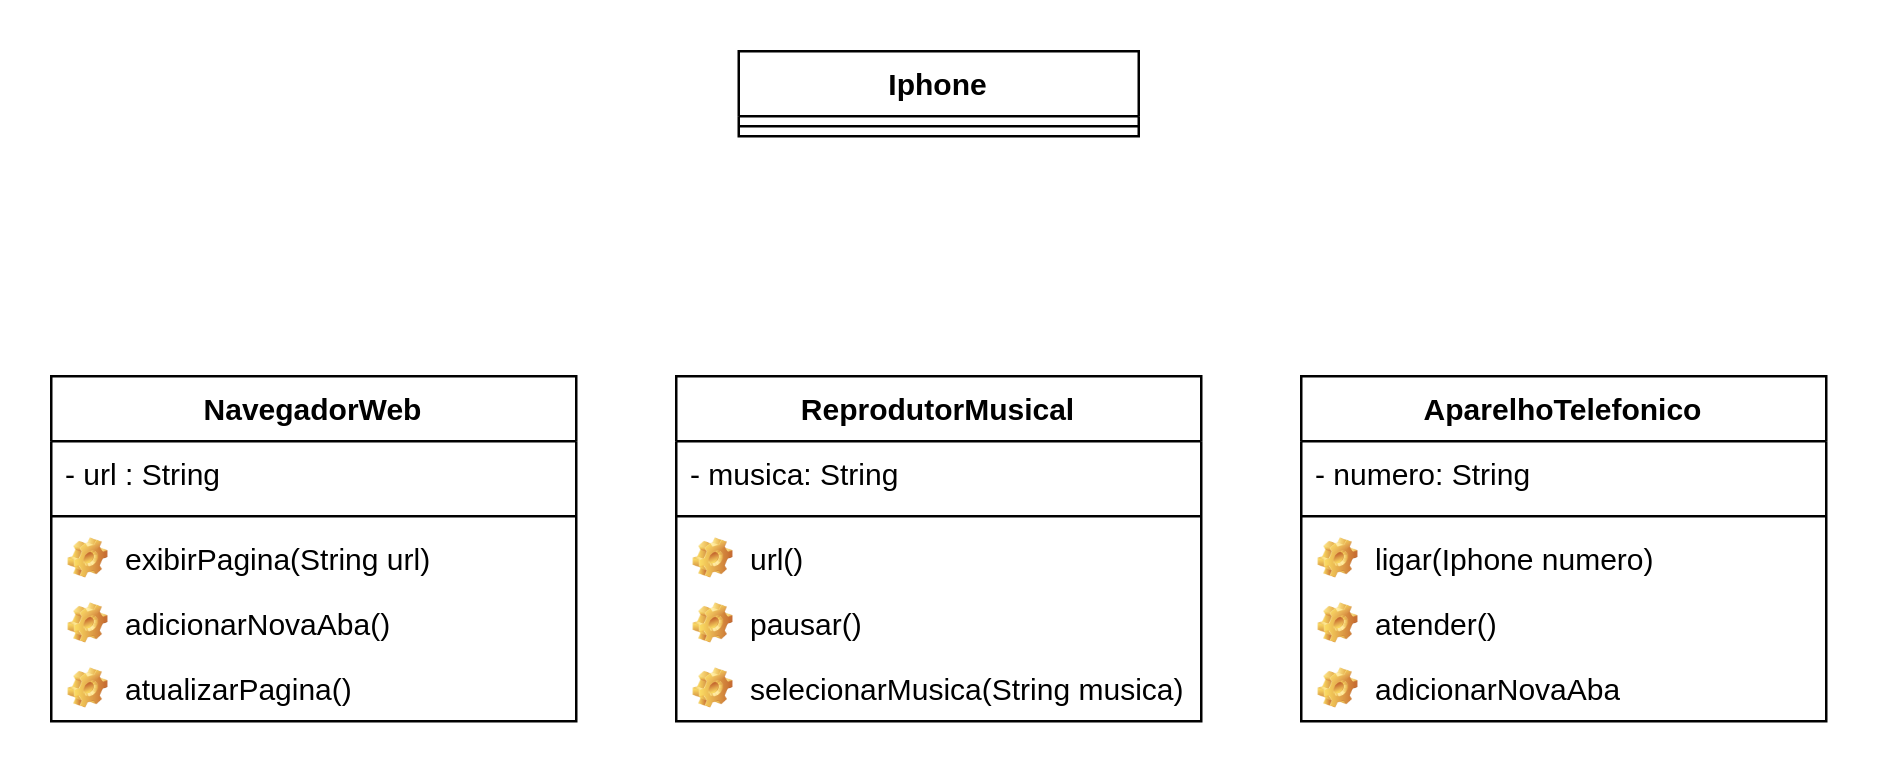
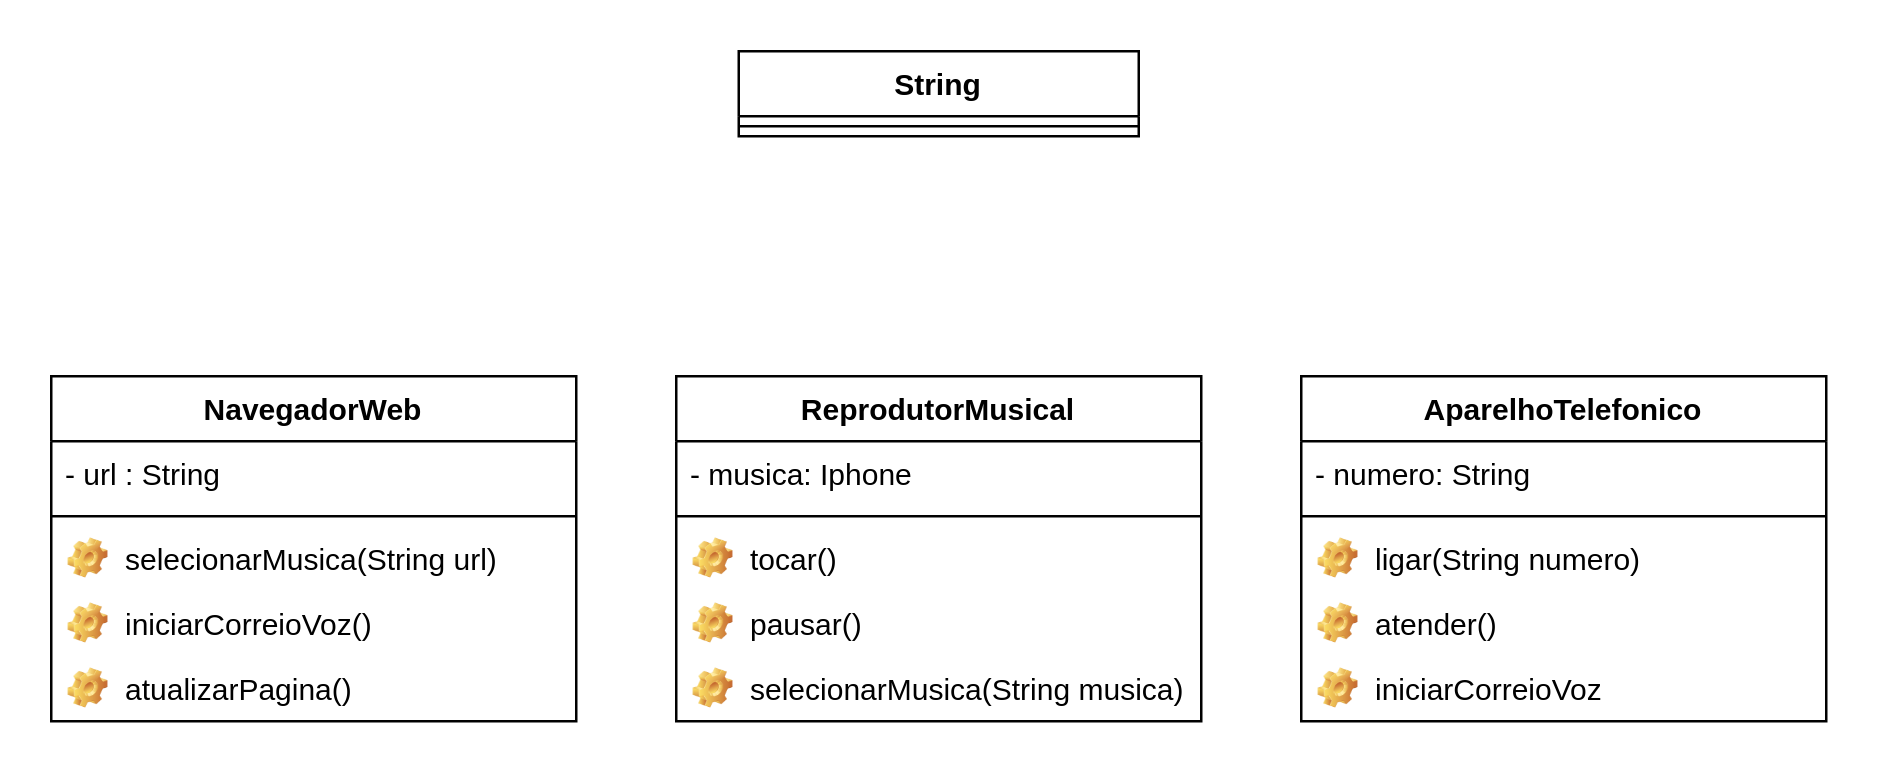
(939, 87) -> (939, 87)
(806, 477) -> (810, 477)
(304, 562) -> (338, 562)
(789, 562) -> (810, 562)
(1533, 562) -> (1529, 562)
(270, 627) -> (270, 627)
(1503, 692) -> (1503, 692)
